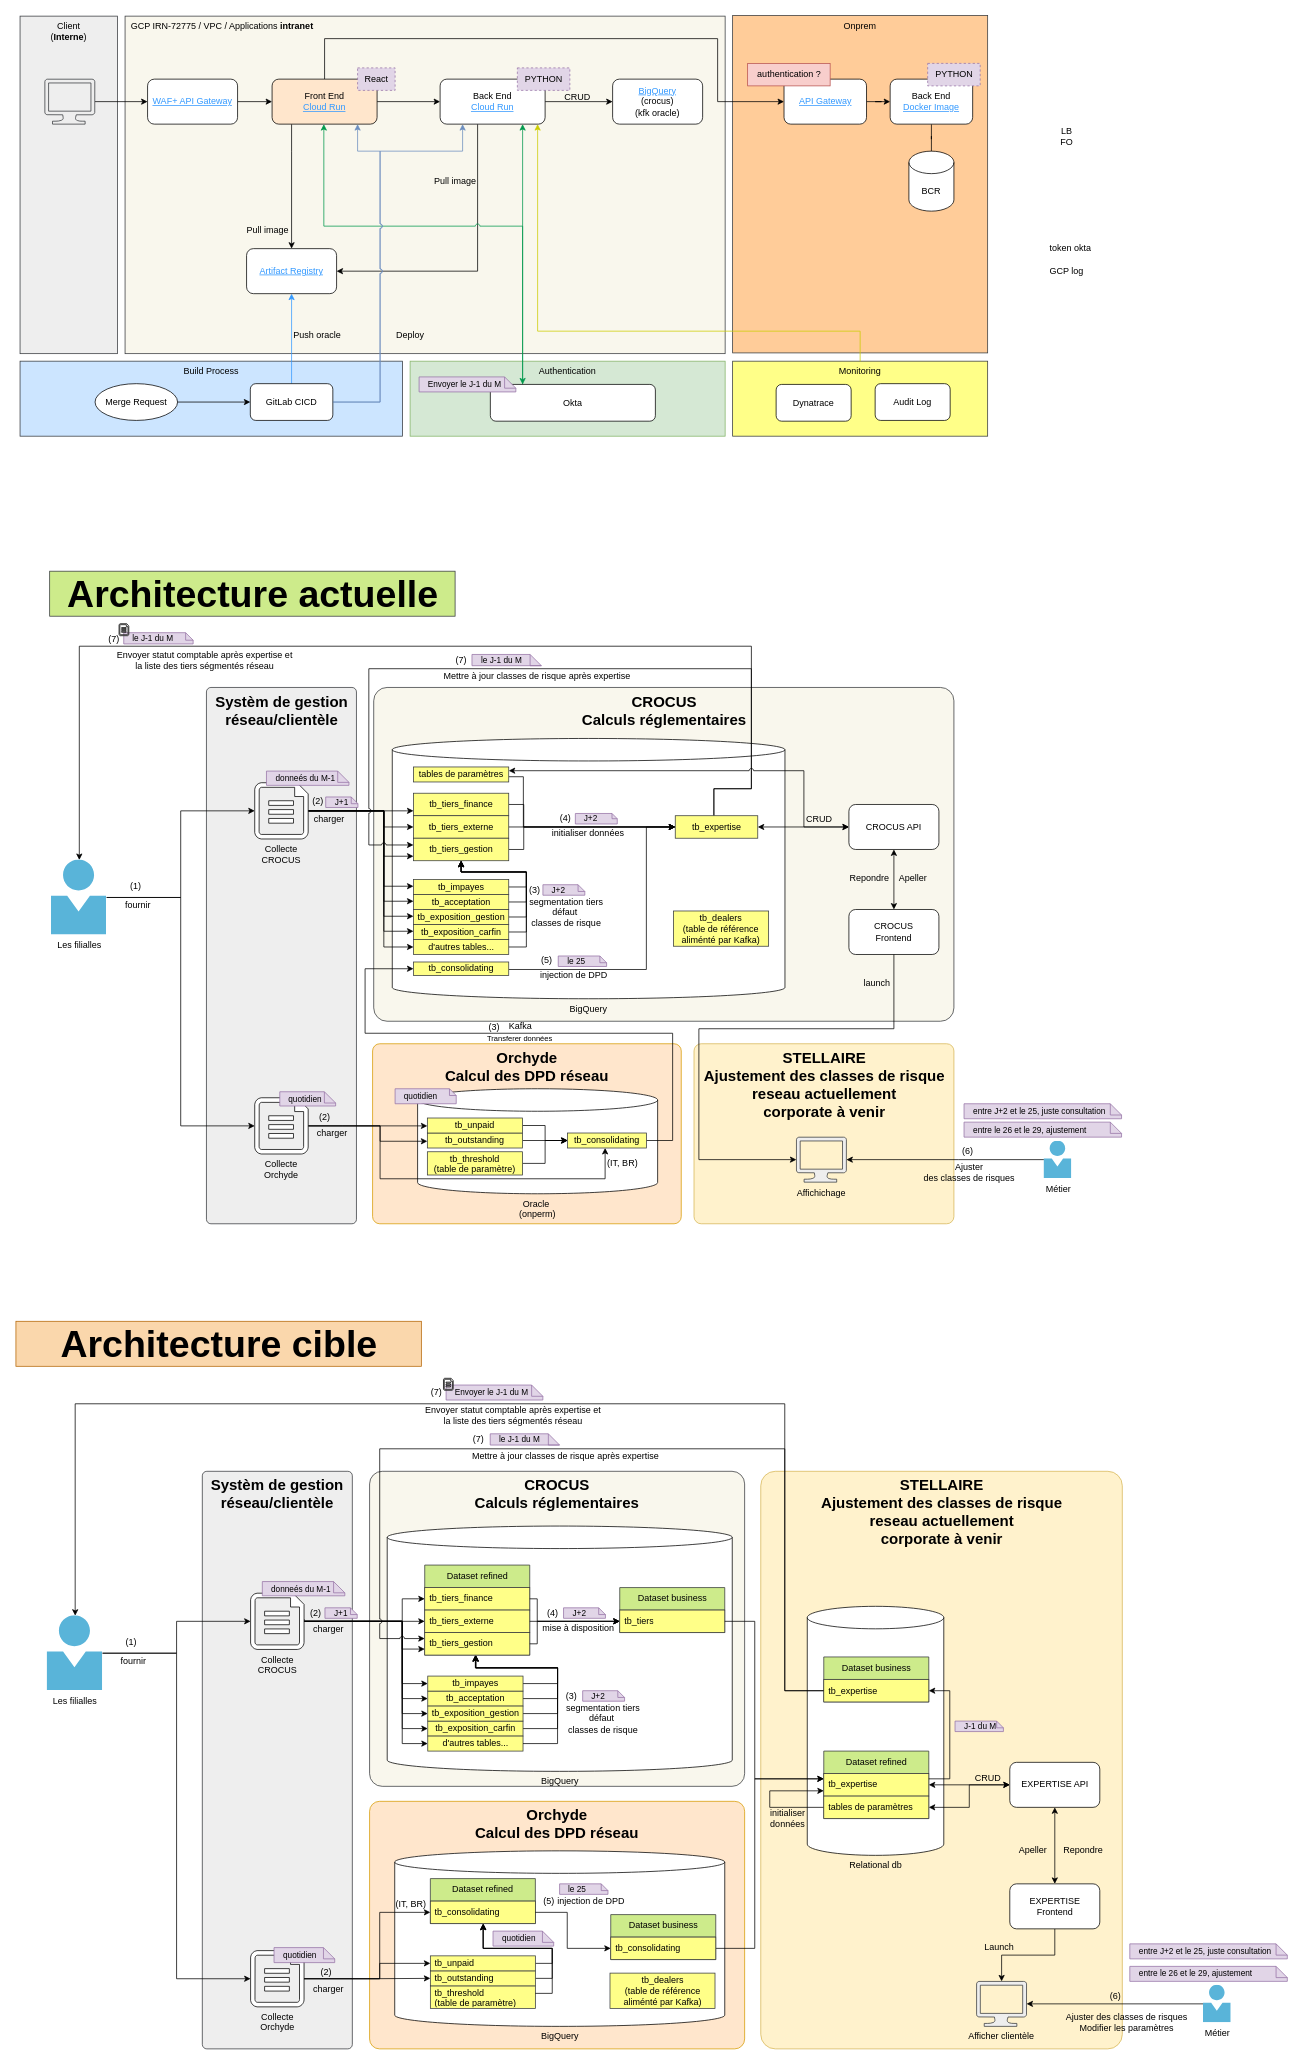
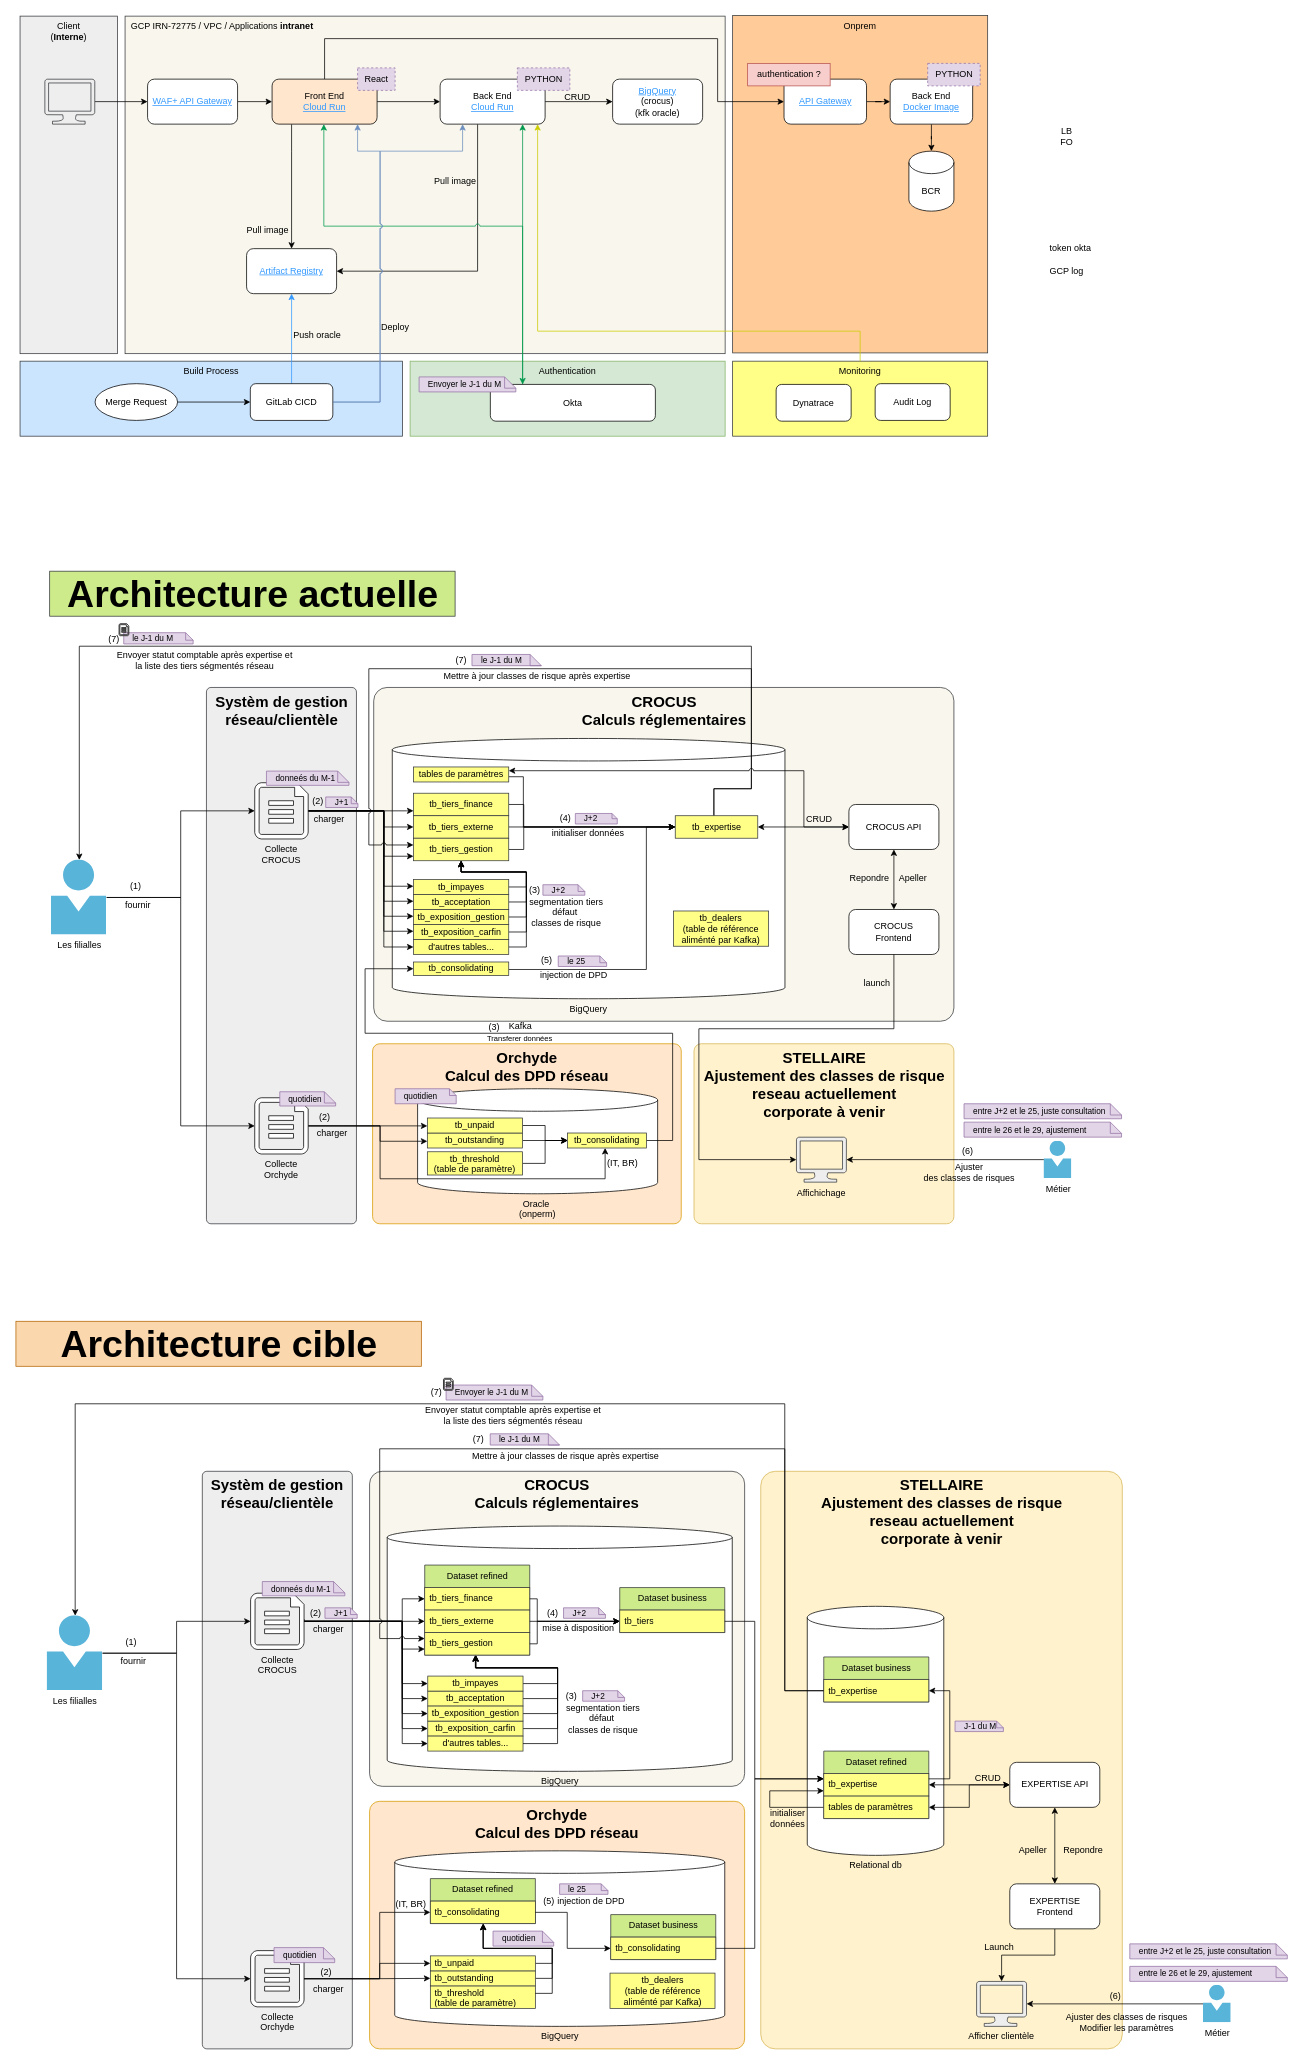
(931, 146) -> (931, 144)
(410, 335) -> (395, 327)
